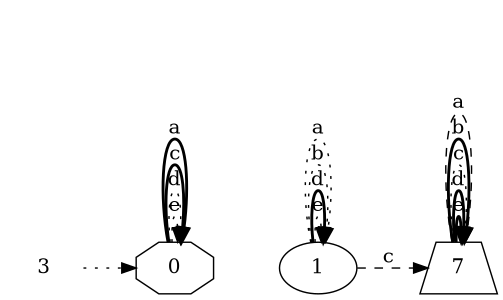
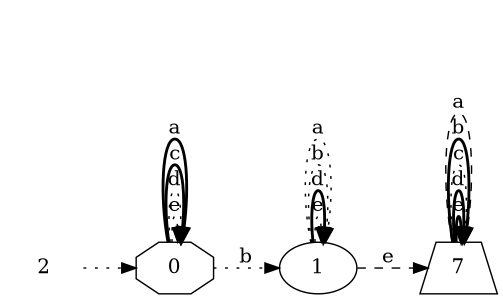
(388, 257) -> (388, 257)
(44, 268) -> (44, 268)
none -> (239, 268)
